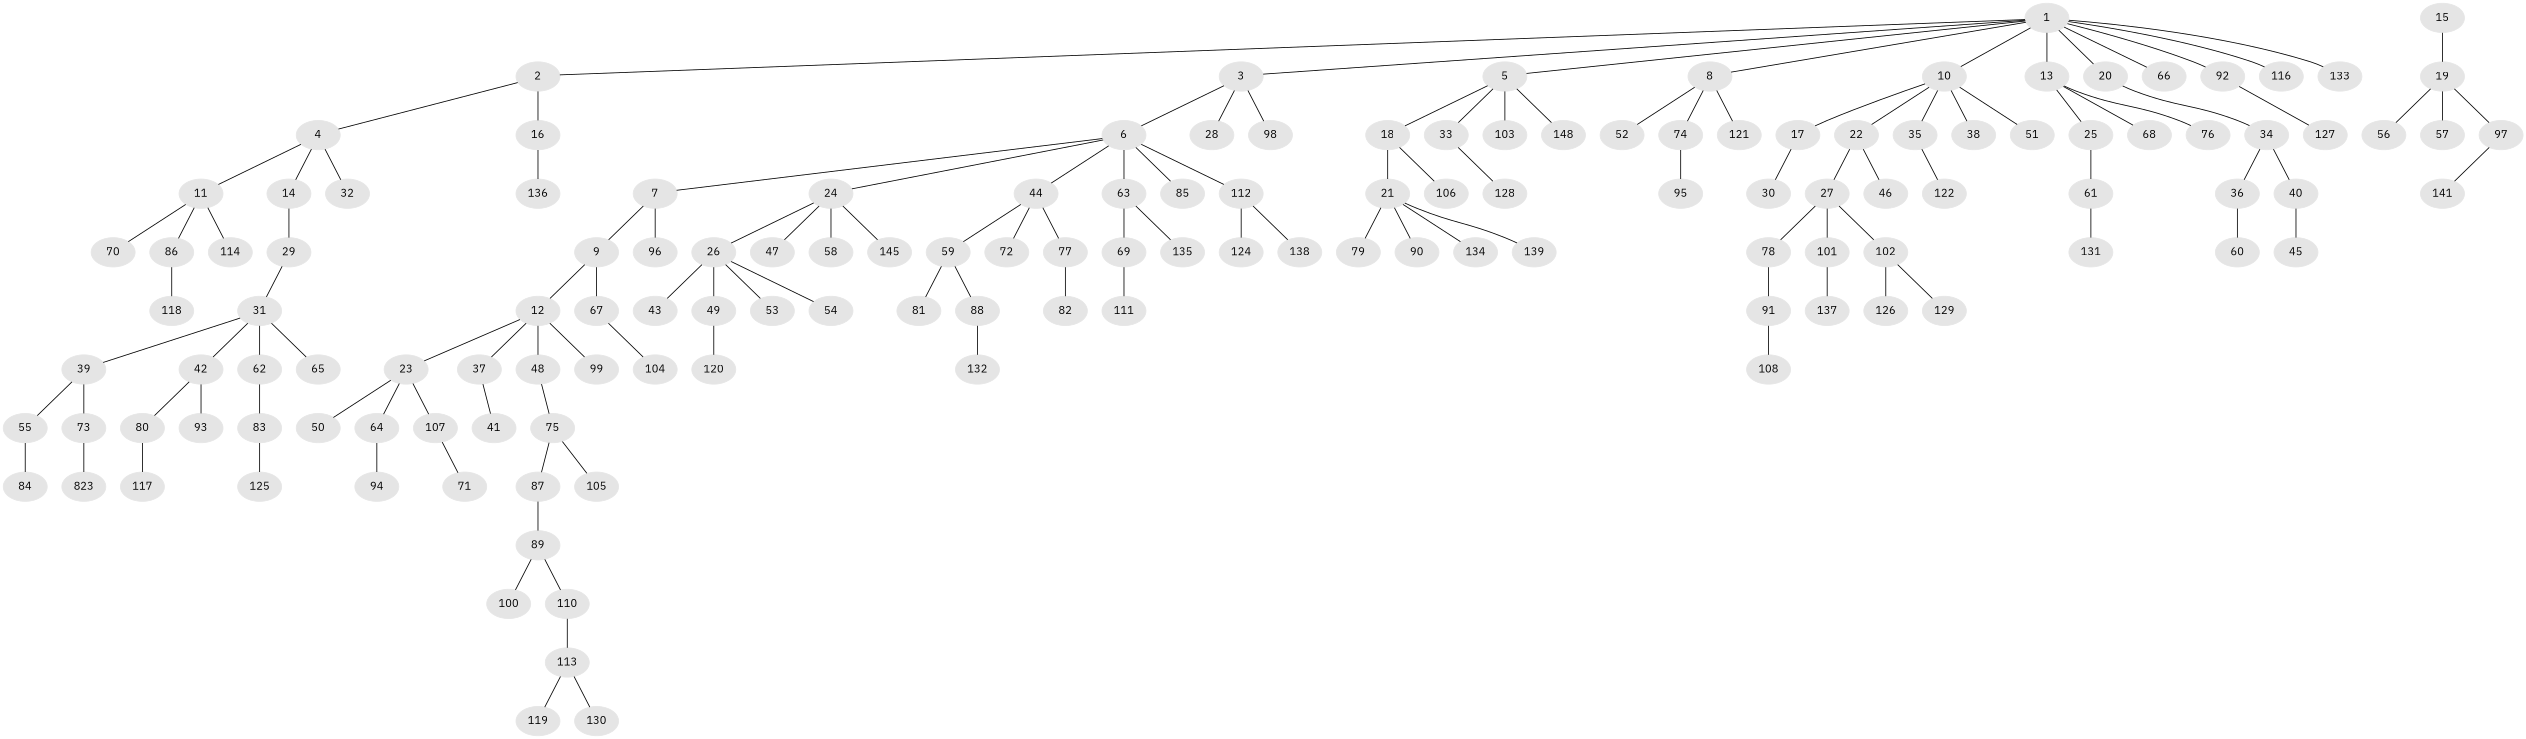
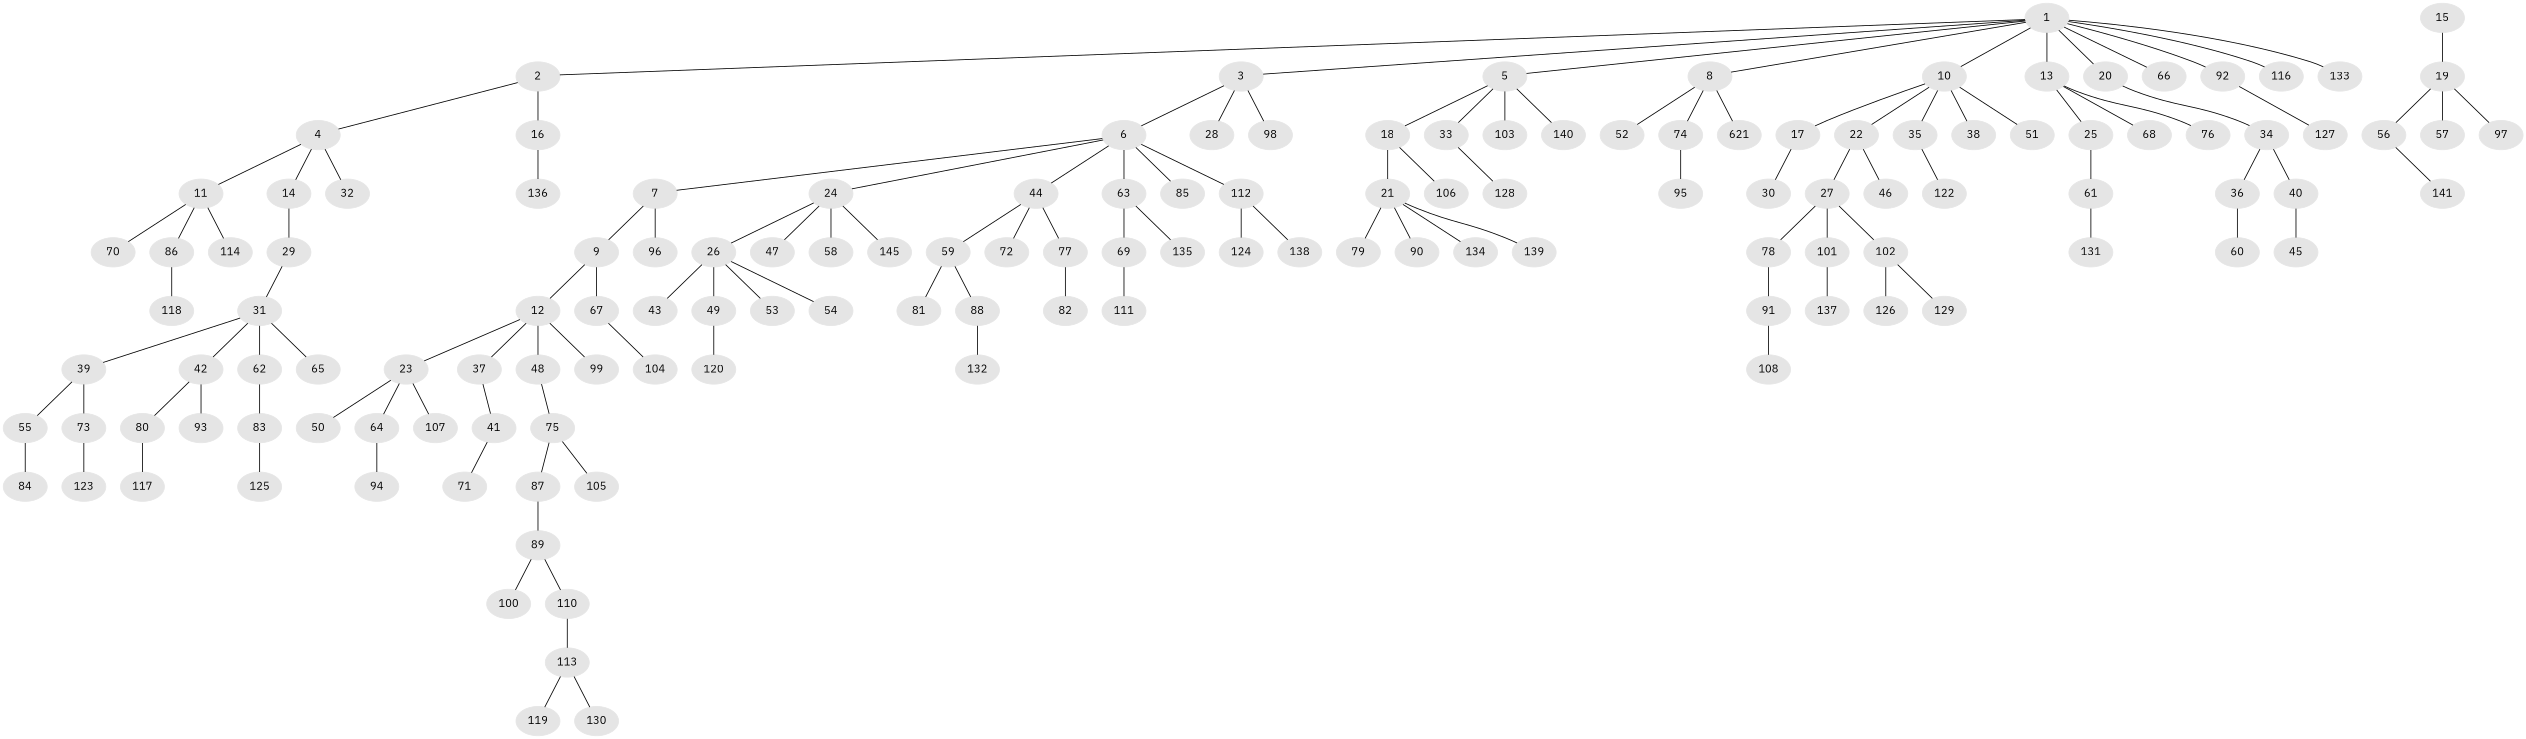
(1563, 135) -> (1563, 135)
(1739, 135) -> (1739, 135)
(2472, 164) -> (2413, 164)
(450, 457) -> (479, 457)
(84, 487) -> (84, 487)
